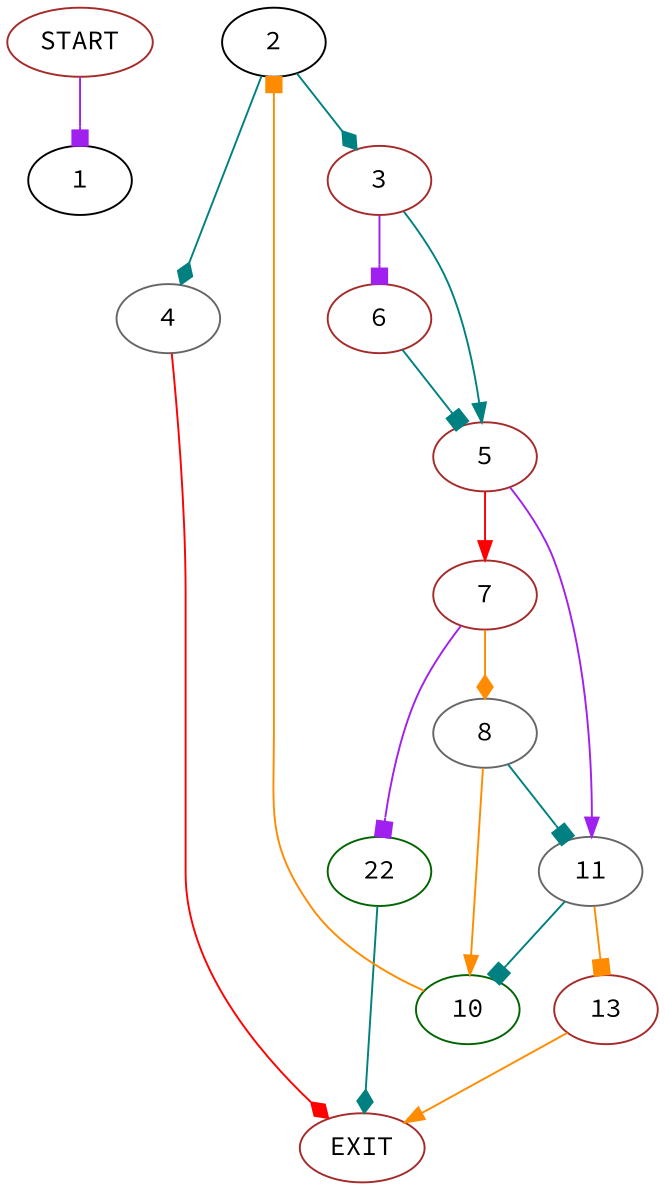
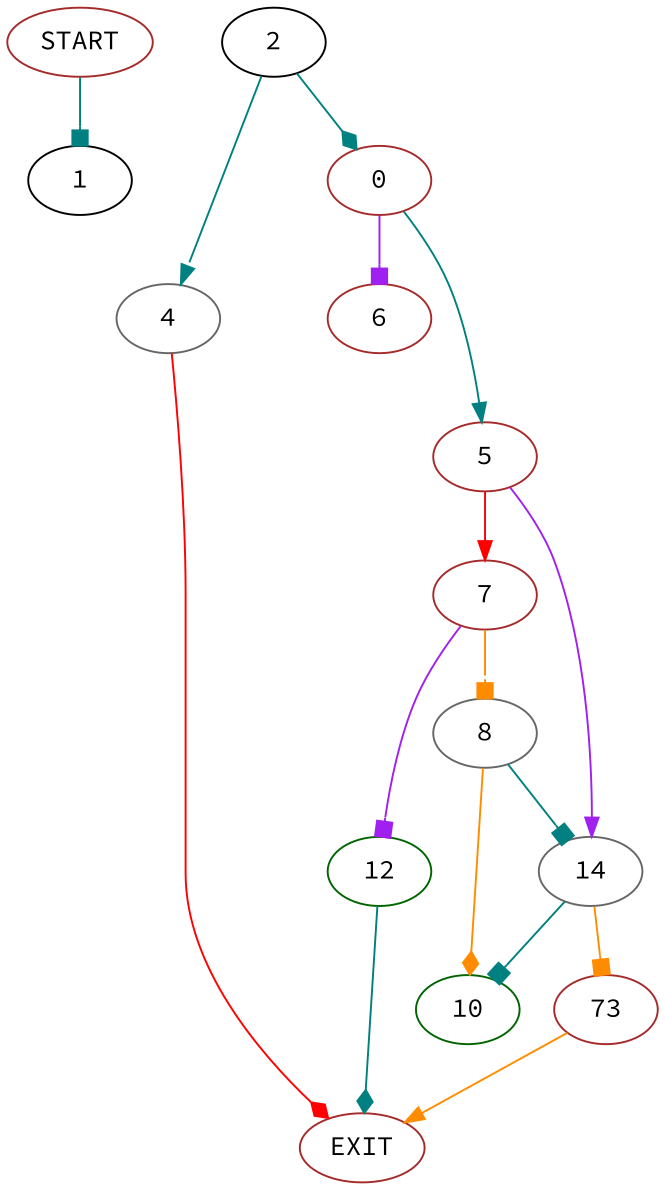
(80, 102) -> (80, 102)
(225, 169) -> (225, 169)
(379, 180) -> (379, 180)
(426, 380) -> none
(274, 577) -> none
(485, 653) -> (485, 653)
(477, 862) -> (477, 862)
(379, 871) -> (379, 871)
(591, 871) -> (591, 871)
(606, 1010) -> (606, 1010)
